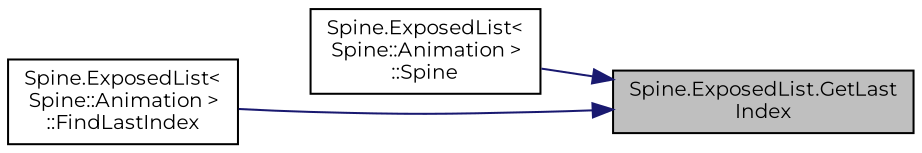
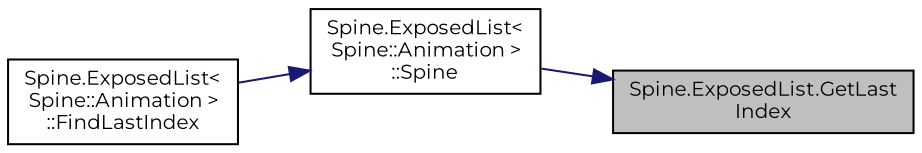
(416, 114) -> (264, 78)
